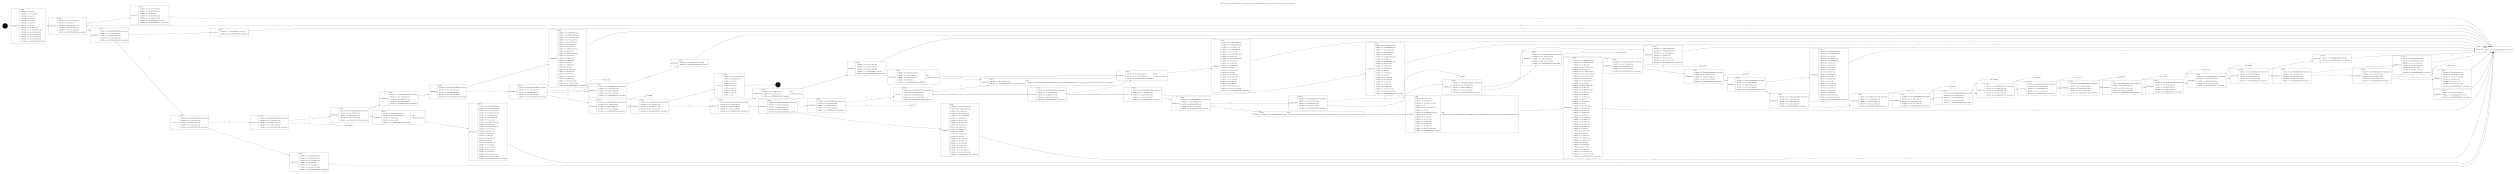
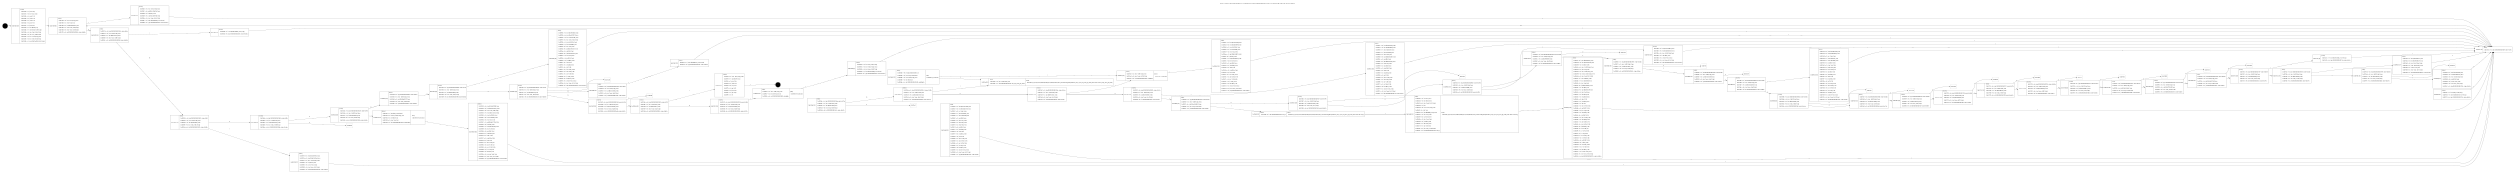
none -> (1869, 91)
(778, 107) -> none
